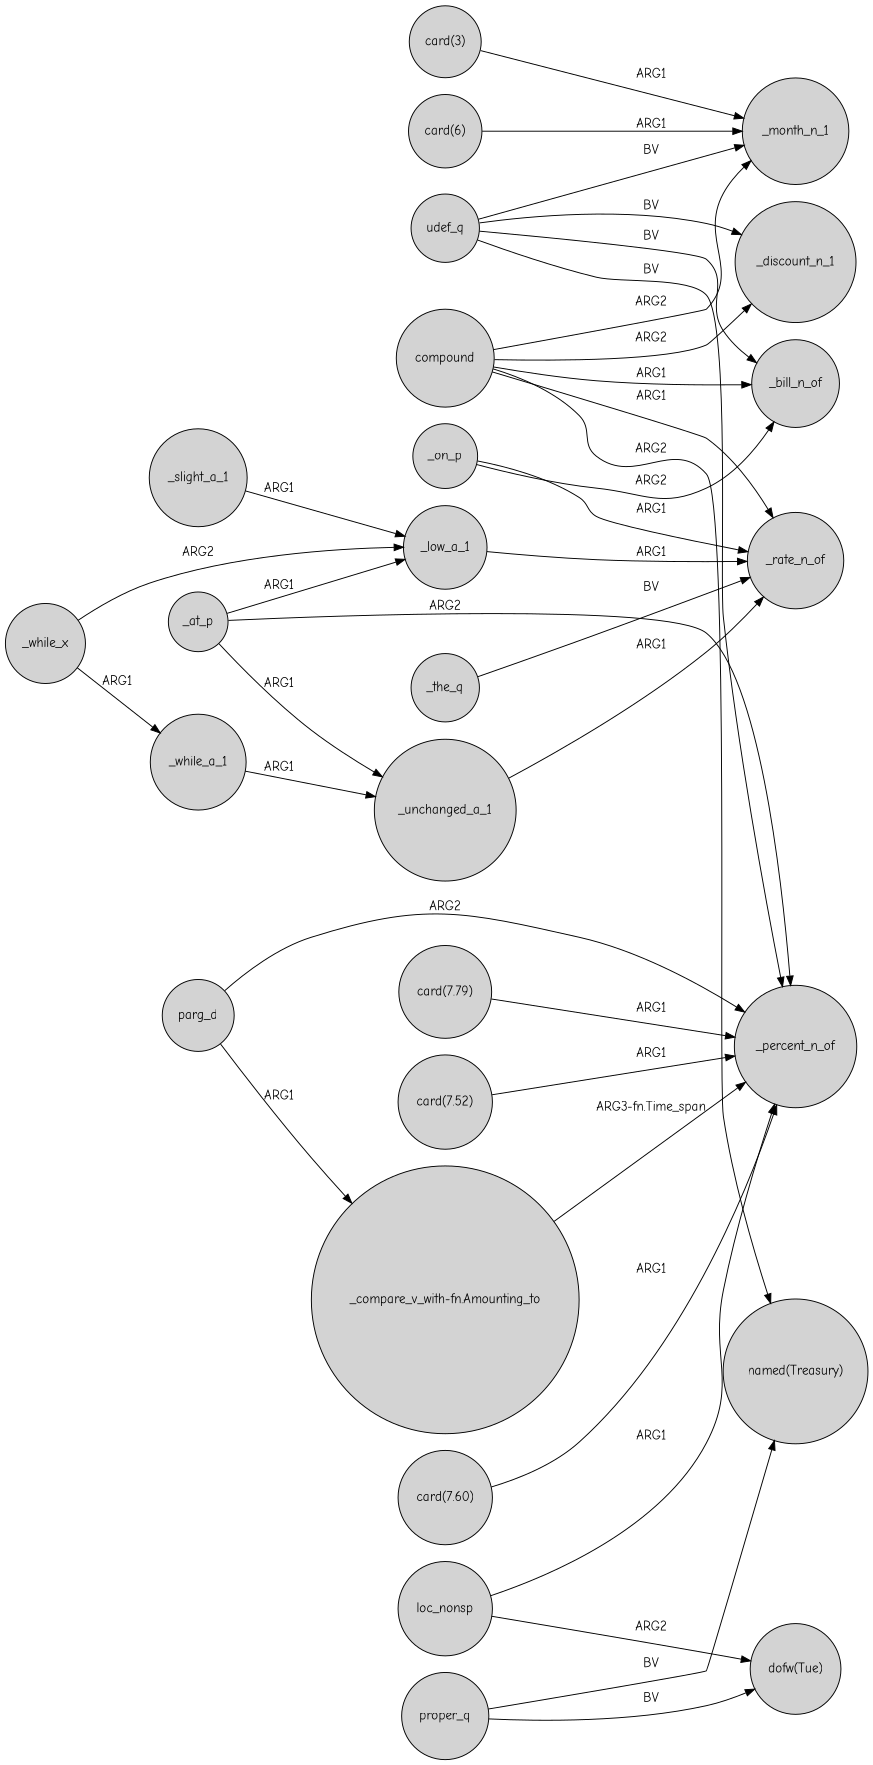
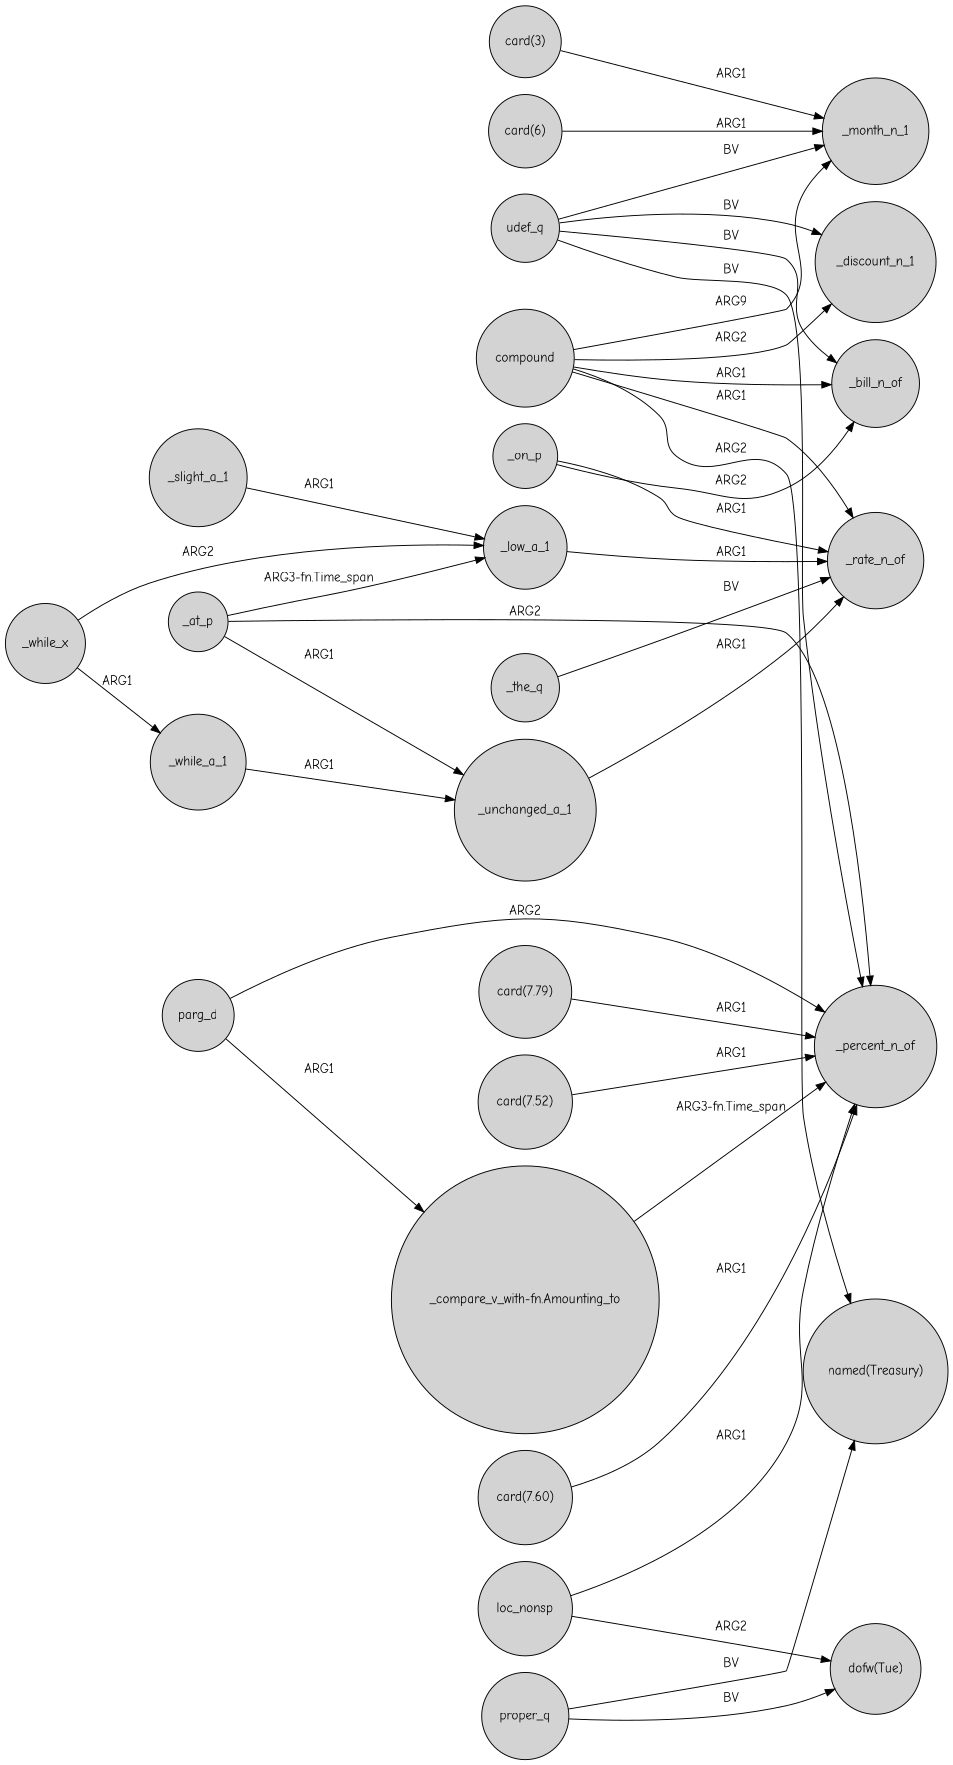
(651, 302) -> (731, 302)
(279, 586) -> (319, 578)
